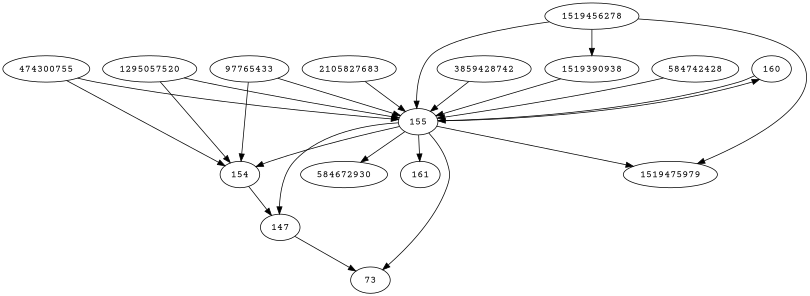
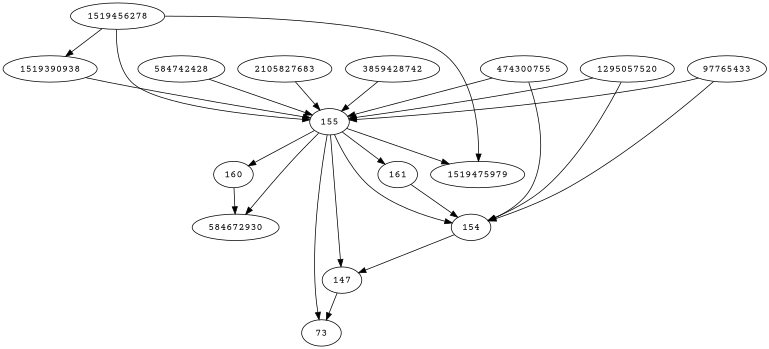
(602, 109) -> (234, 197)
none -> (431, 199)
